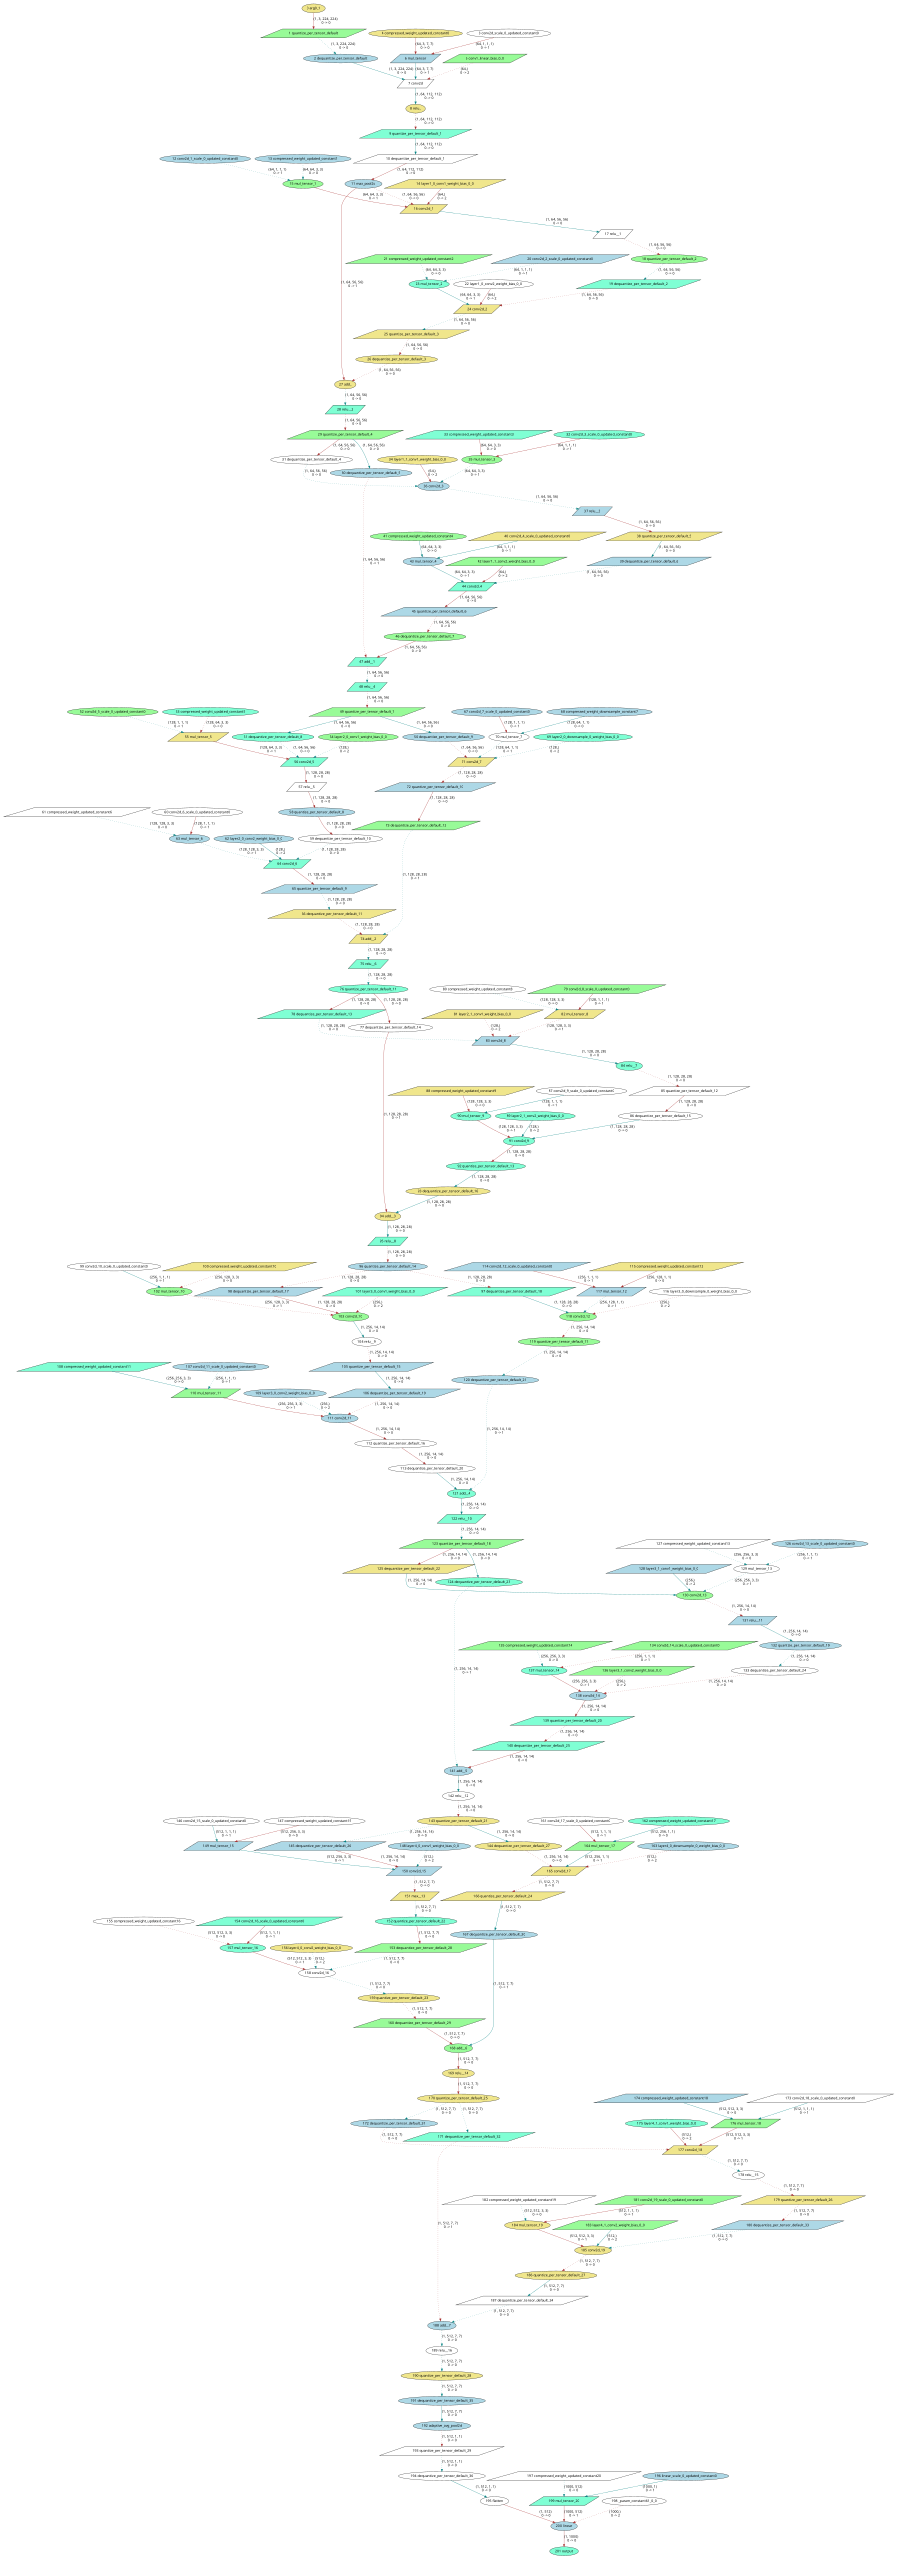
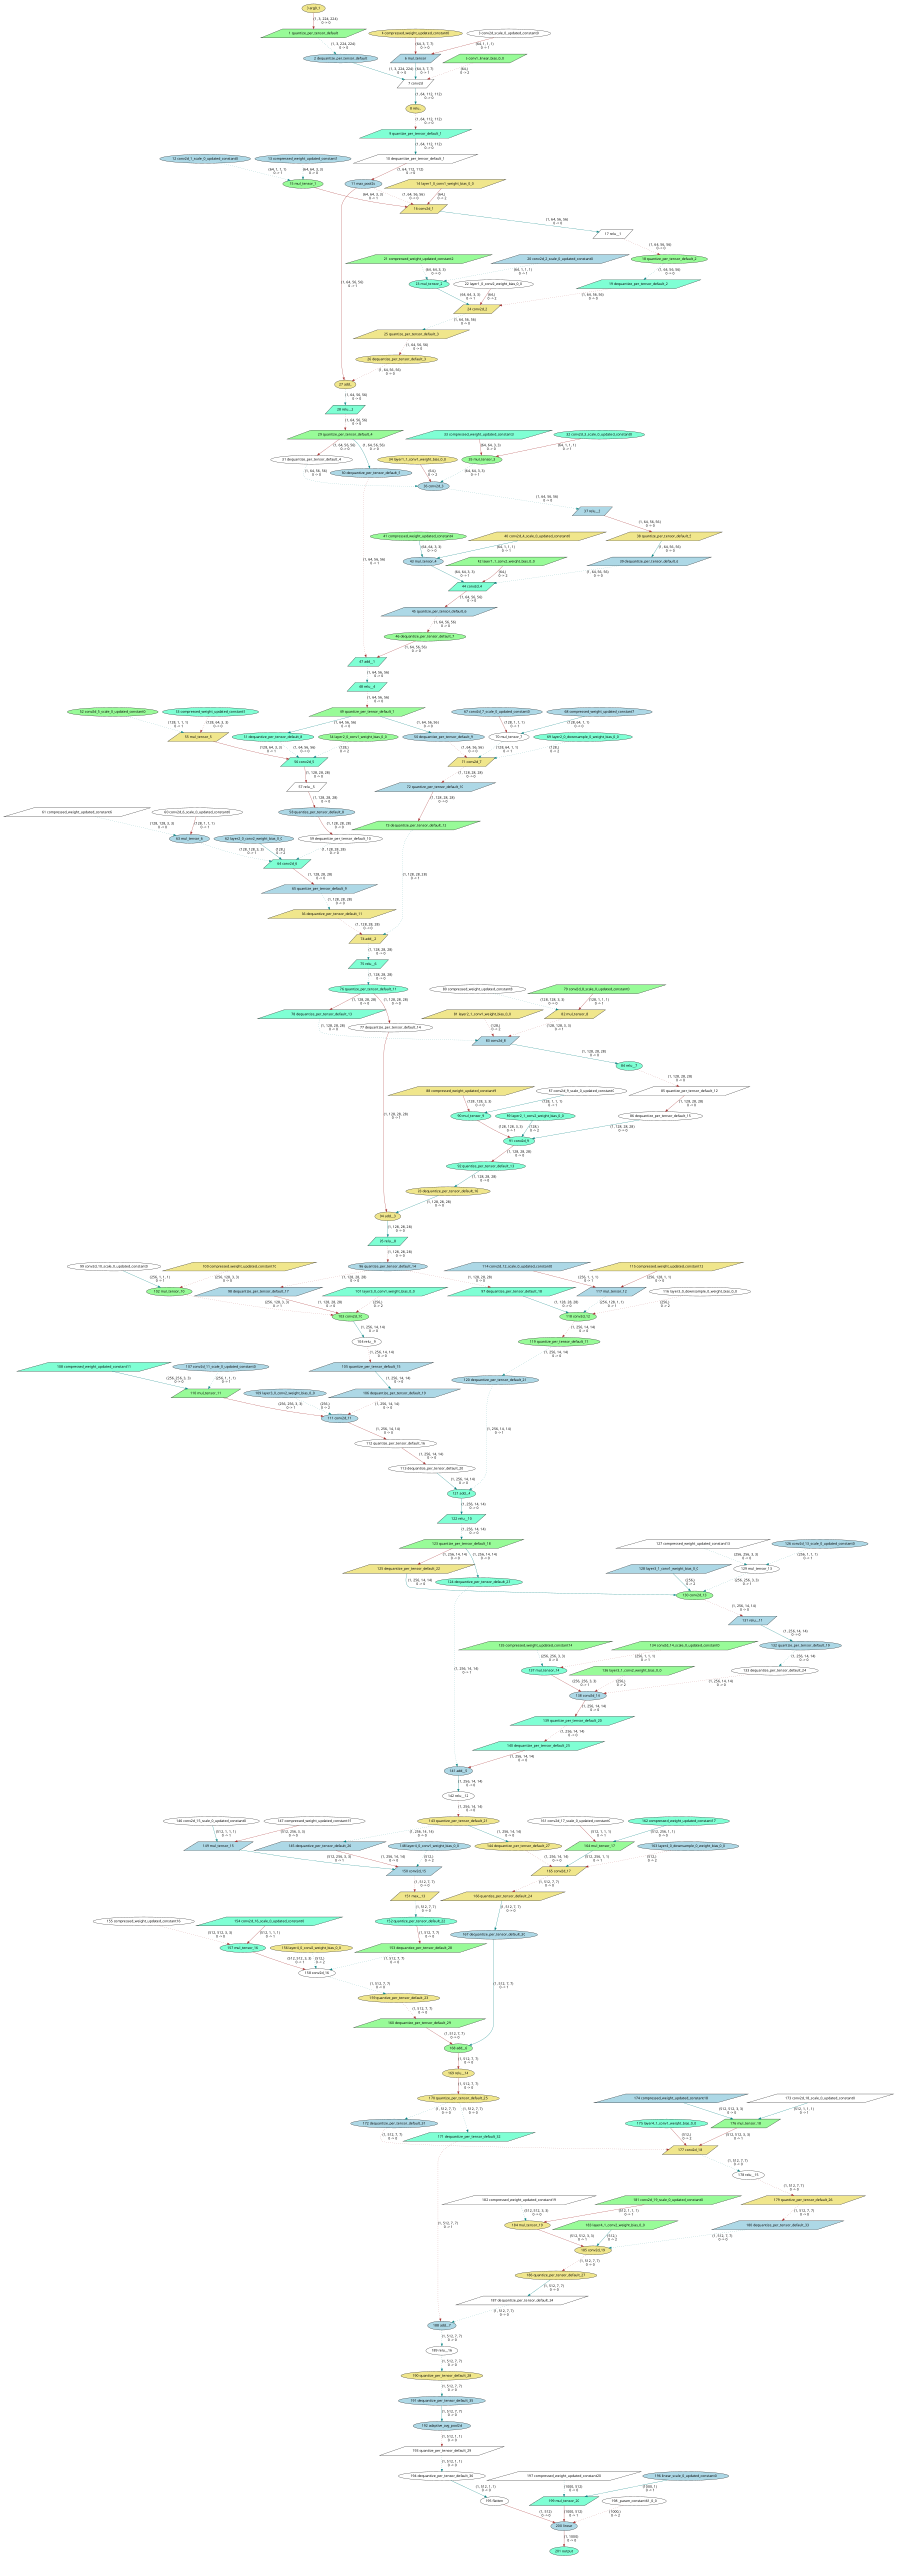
(599, 712) -> (599, 712)
